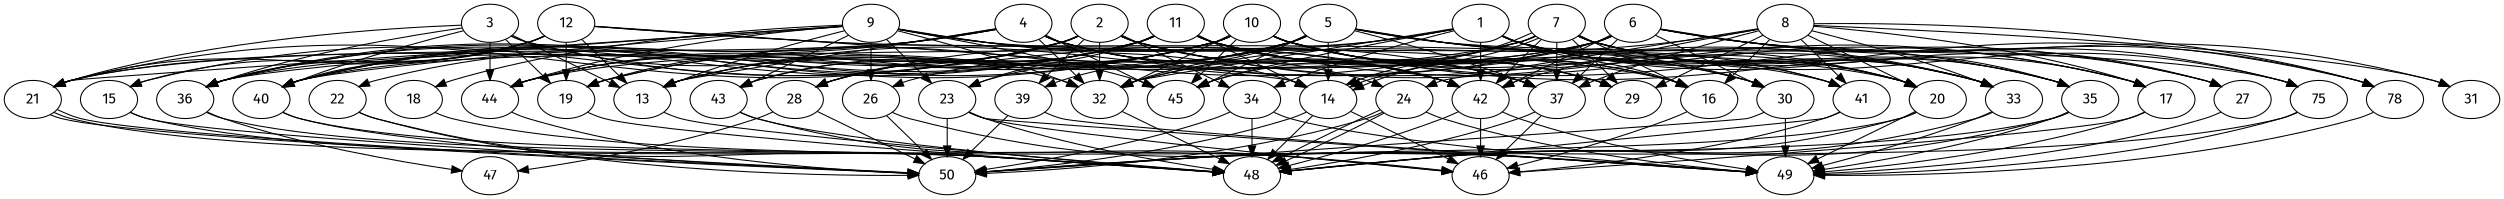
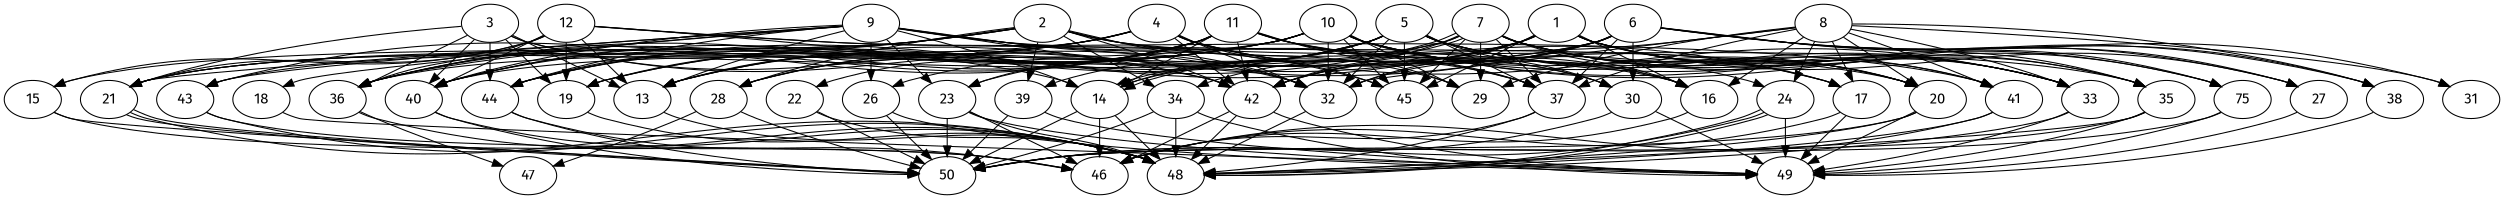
(2395, 99) -> (2395, 99)
none -> (785, 148)
